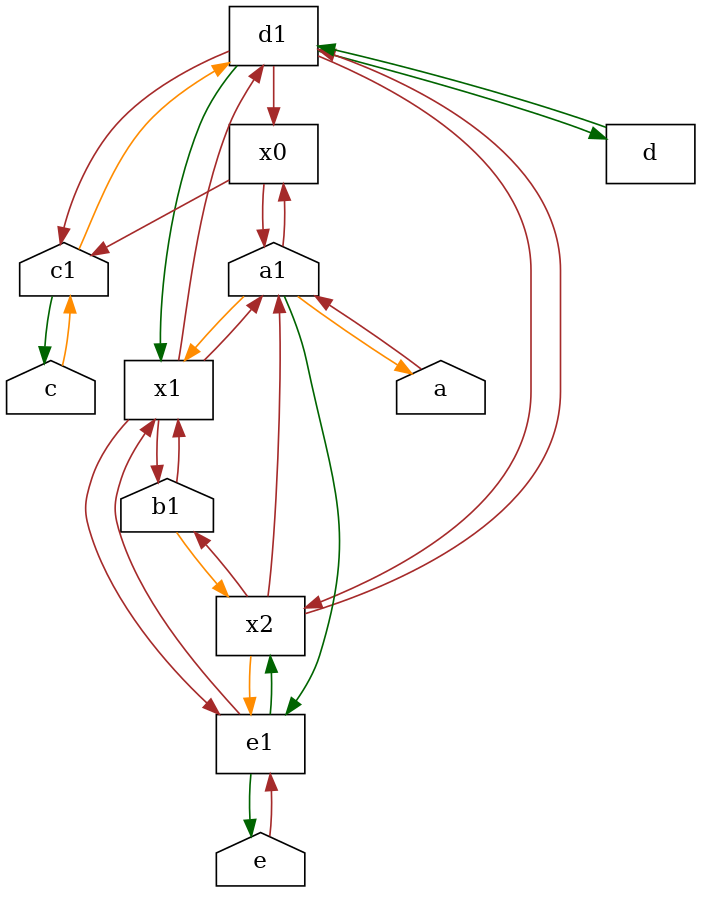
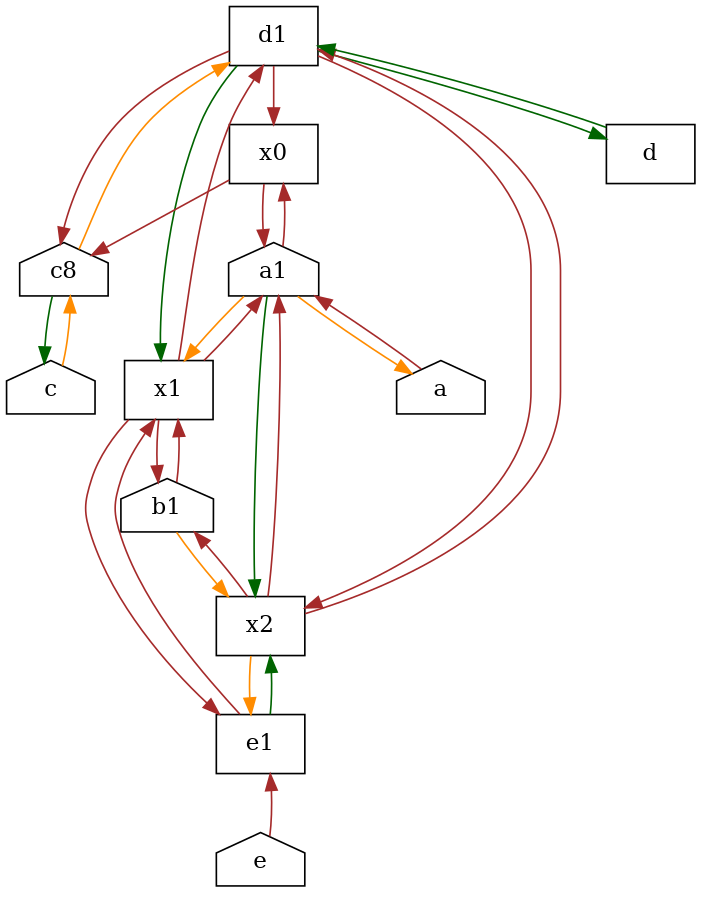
(64, 272) -> (64, 272)
(336, 499) -> (257, 438)
(250, 797) -> none
